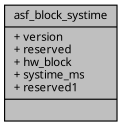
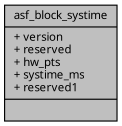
(43, 63) -> (37, 63)
